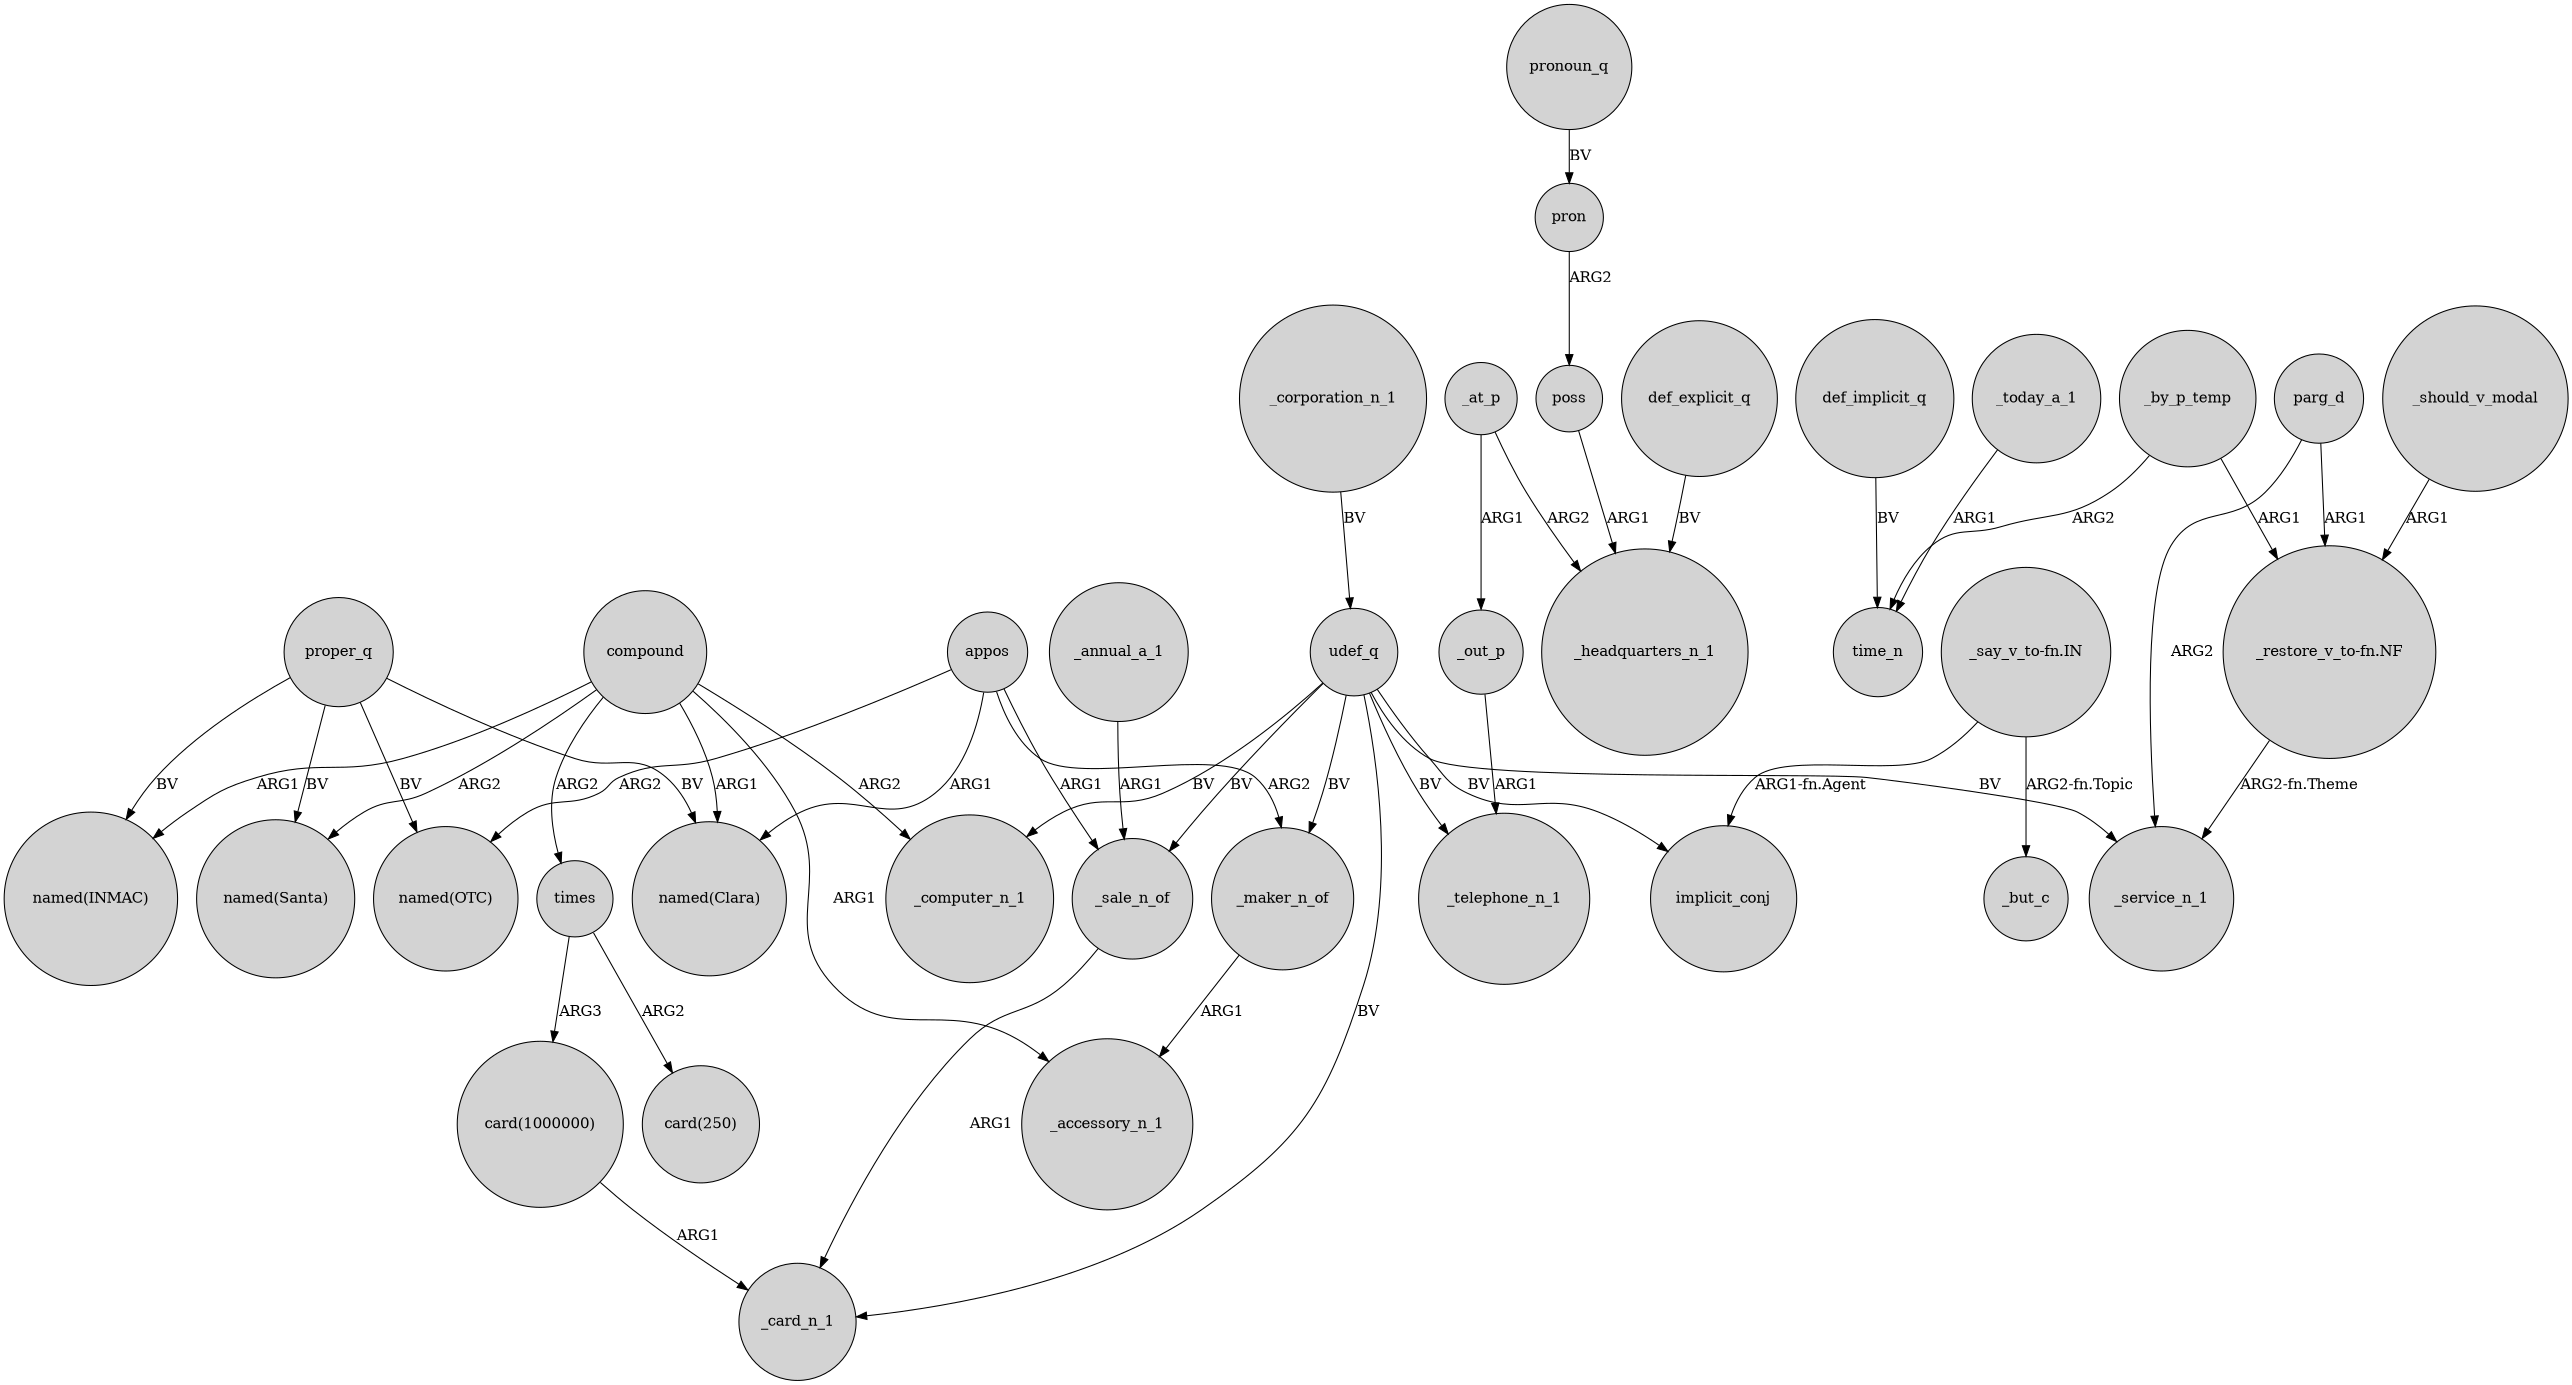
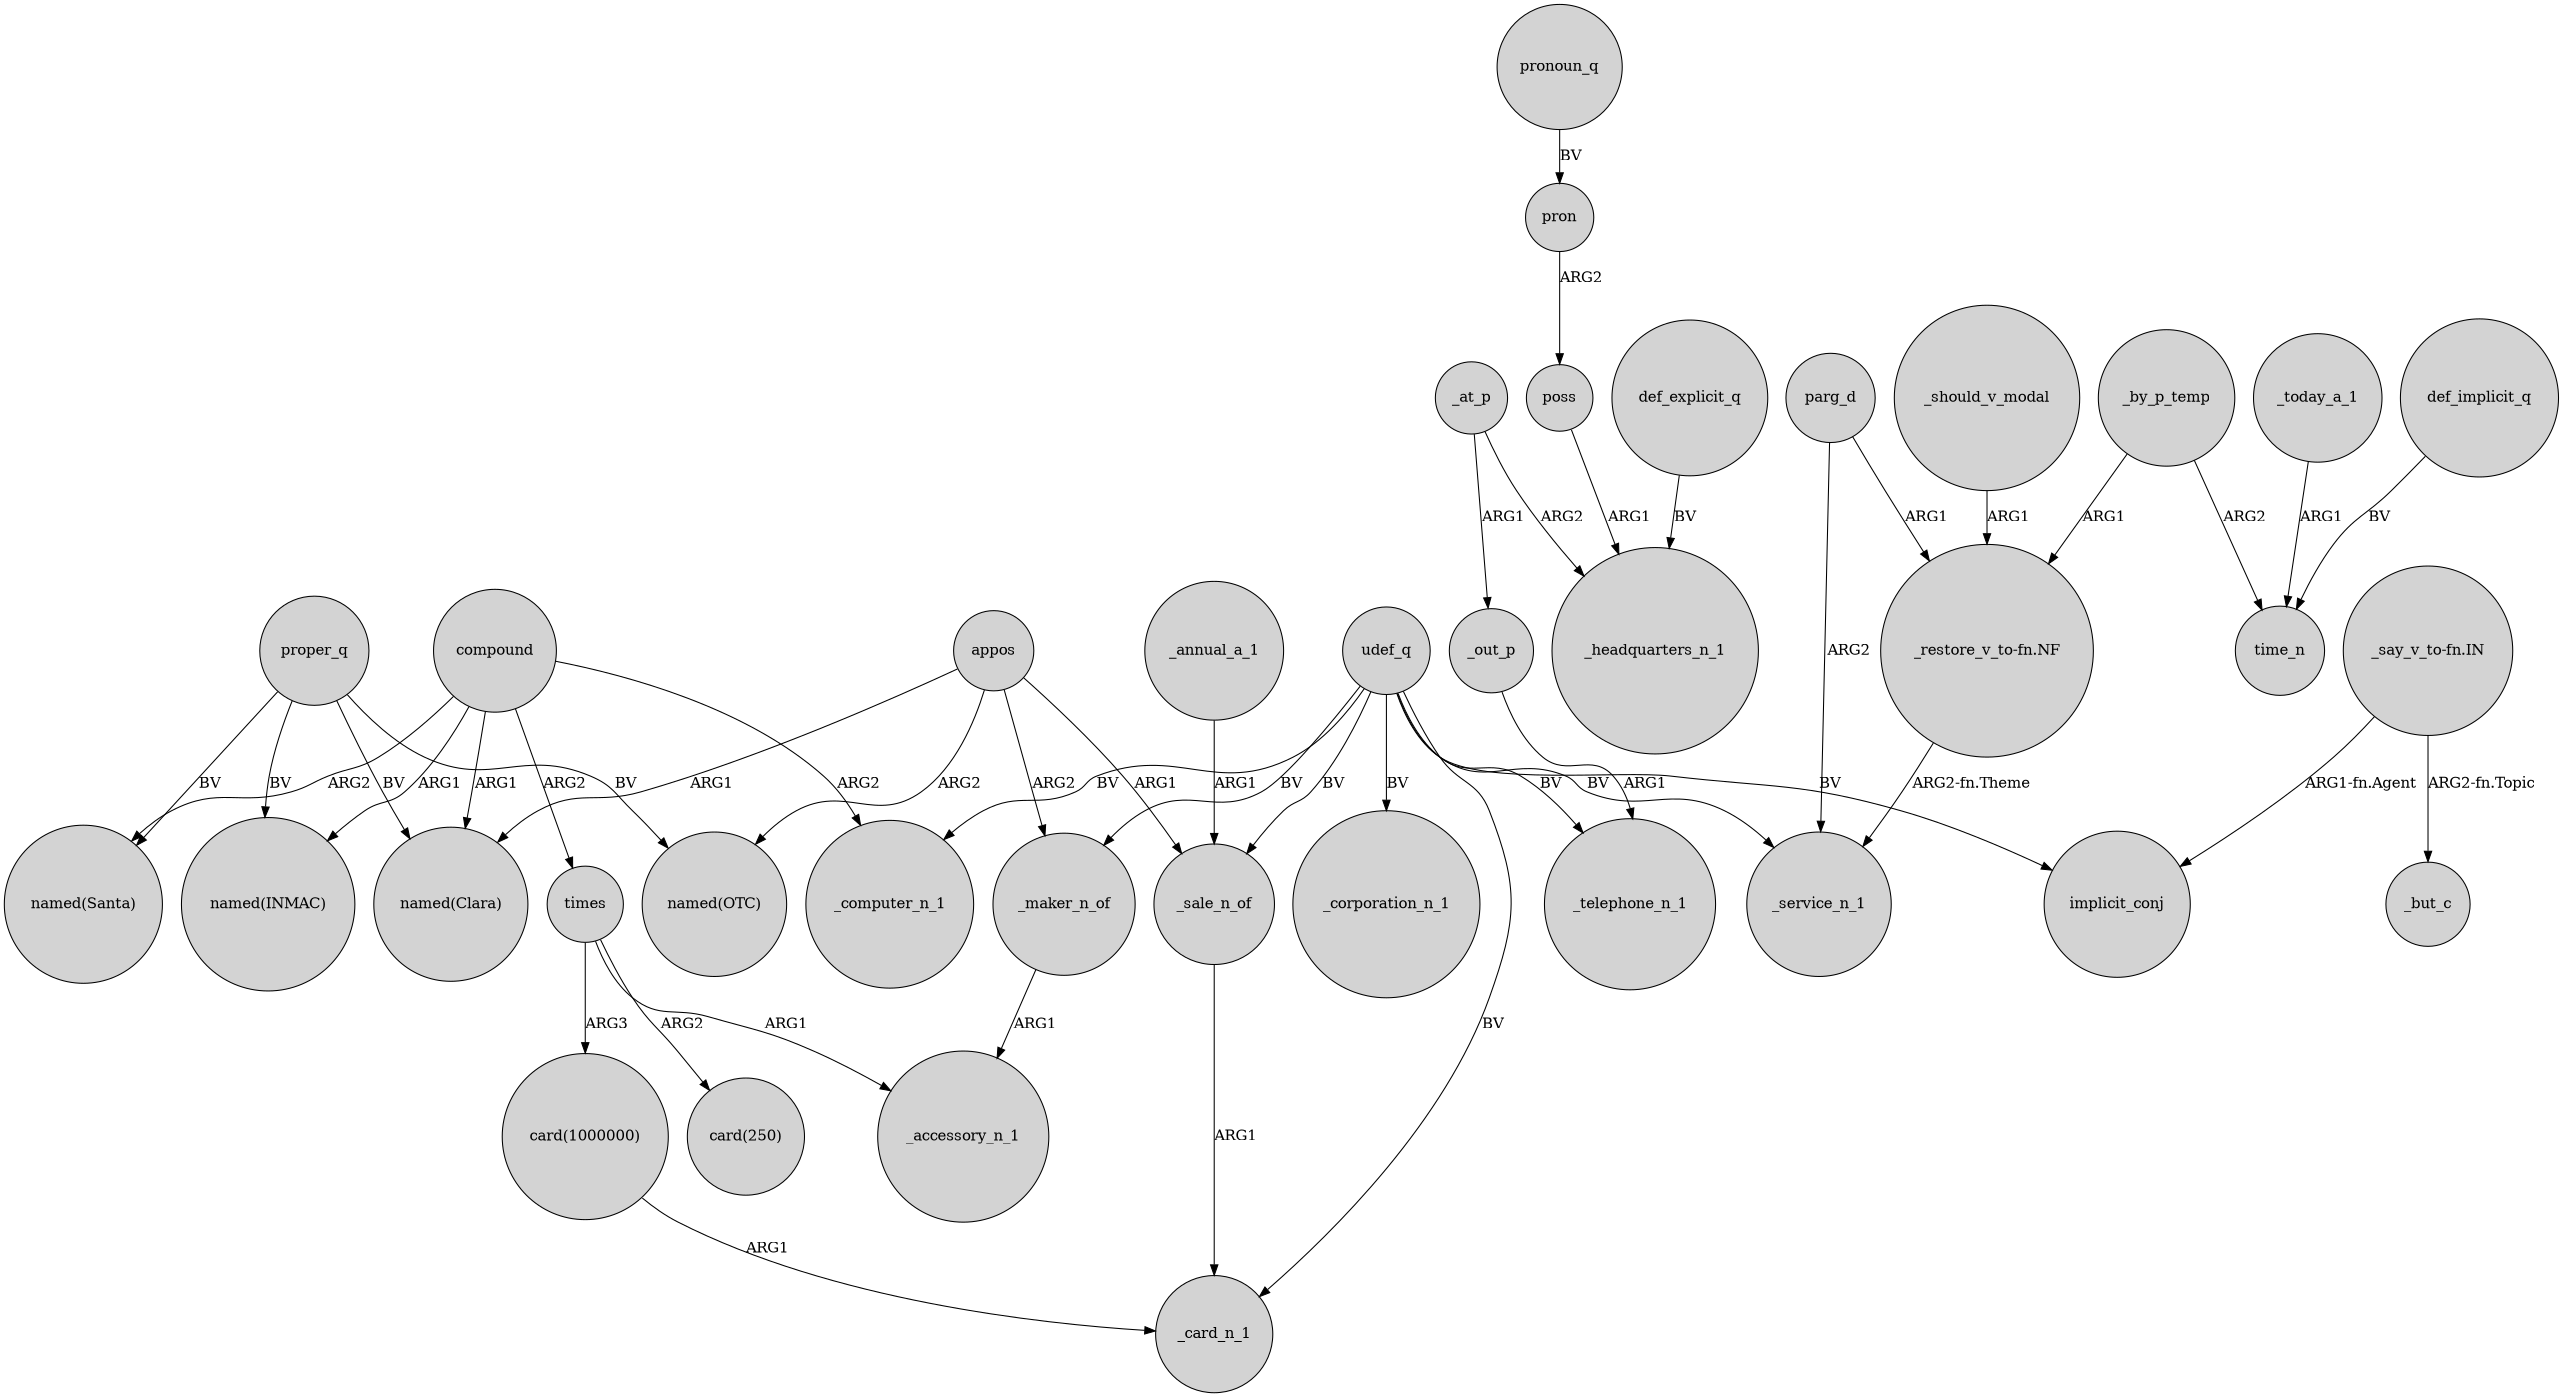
(1345, 545) -> (1386, 747)
(809, 934) -> (727, 1022)
